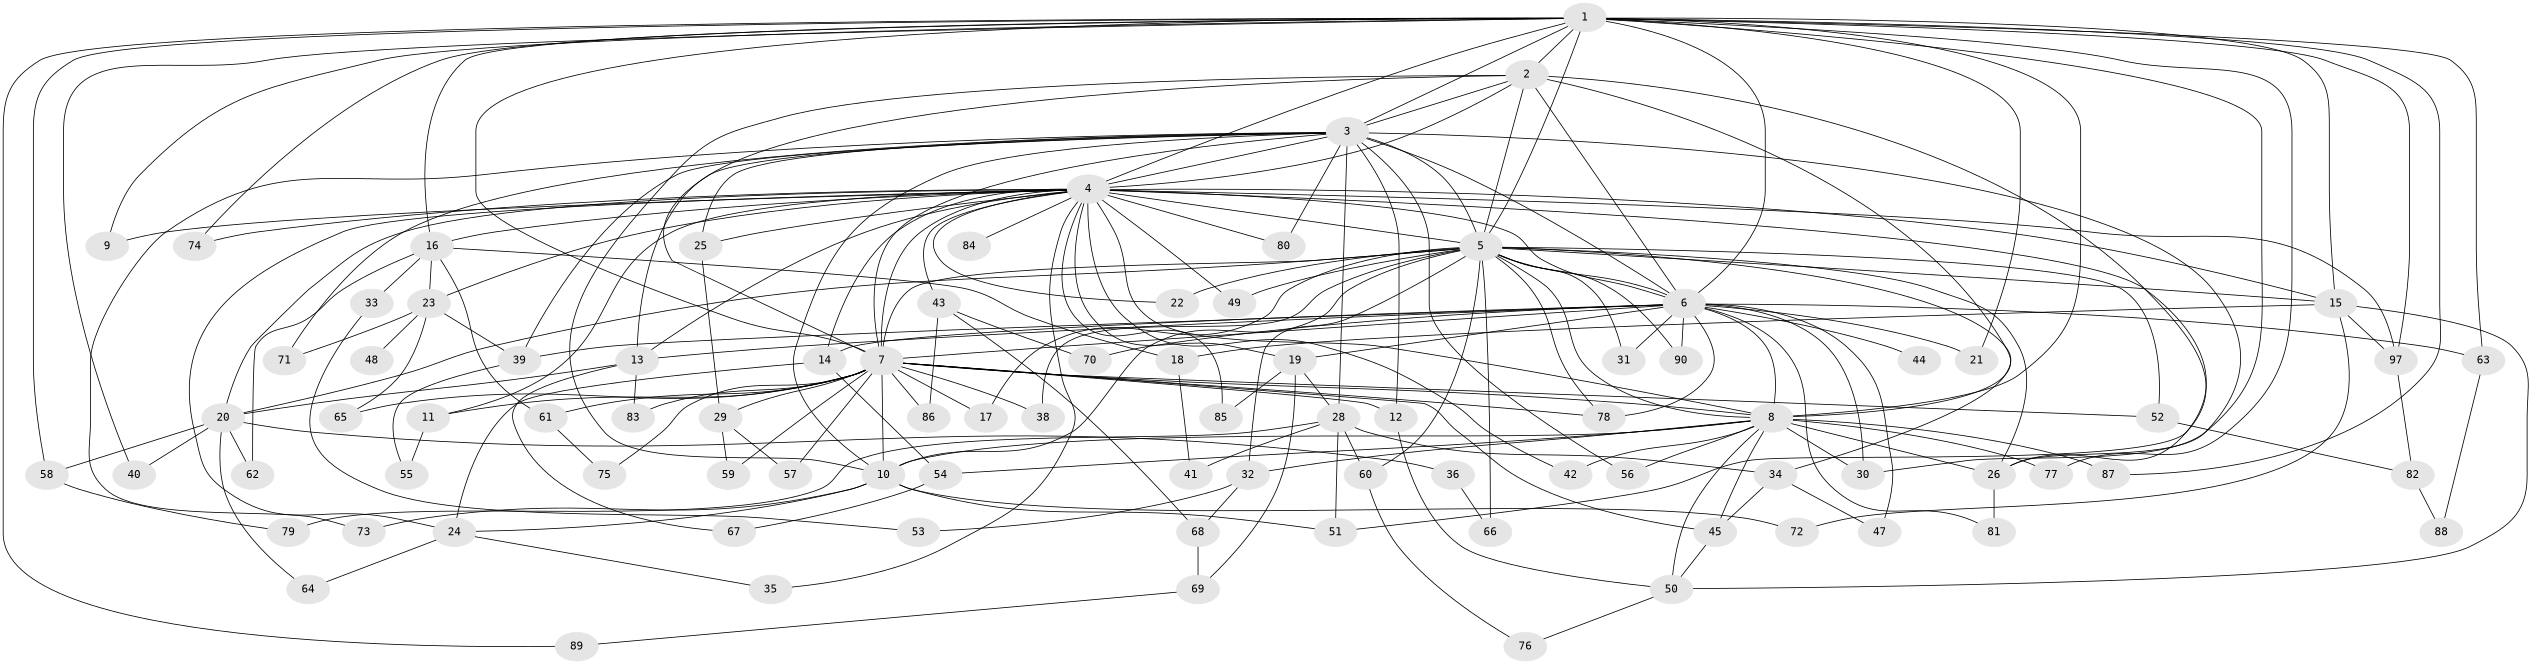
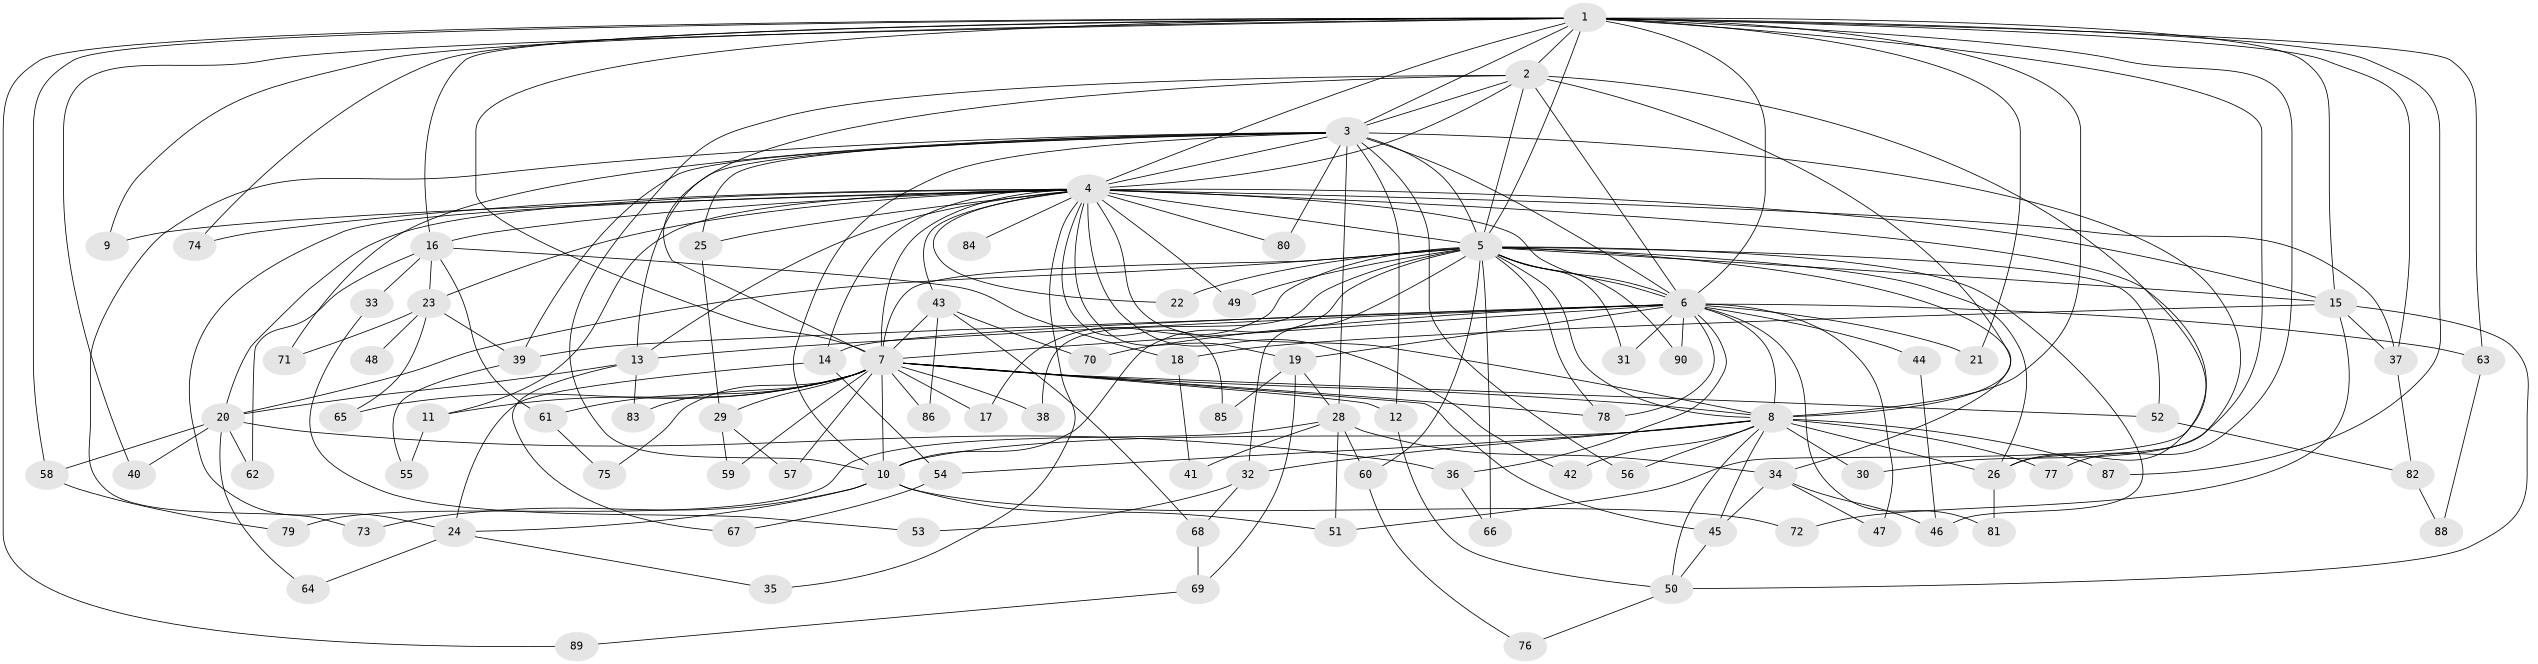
(1046, 173) -> (916, 326)
(1823, 344) -> (1656, 423)
(2396, 361) -> (2396, 361)
none -> (1937, 532)
